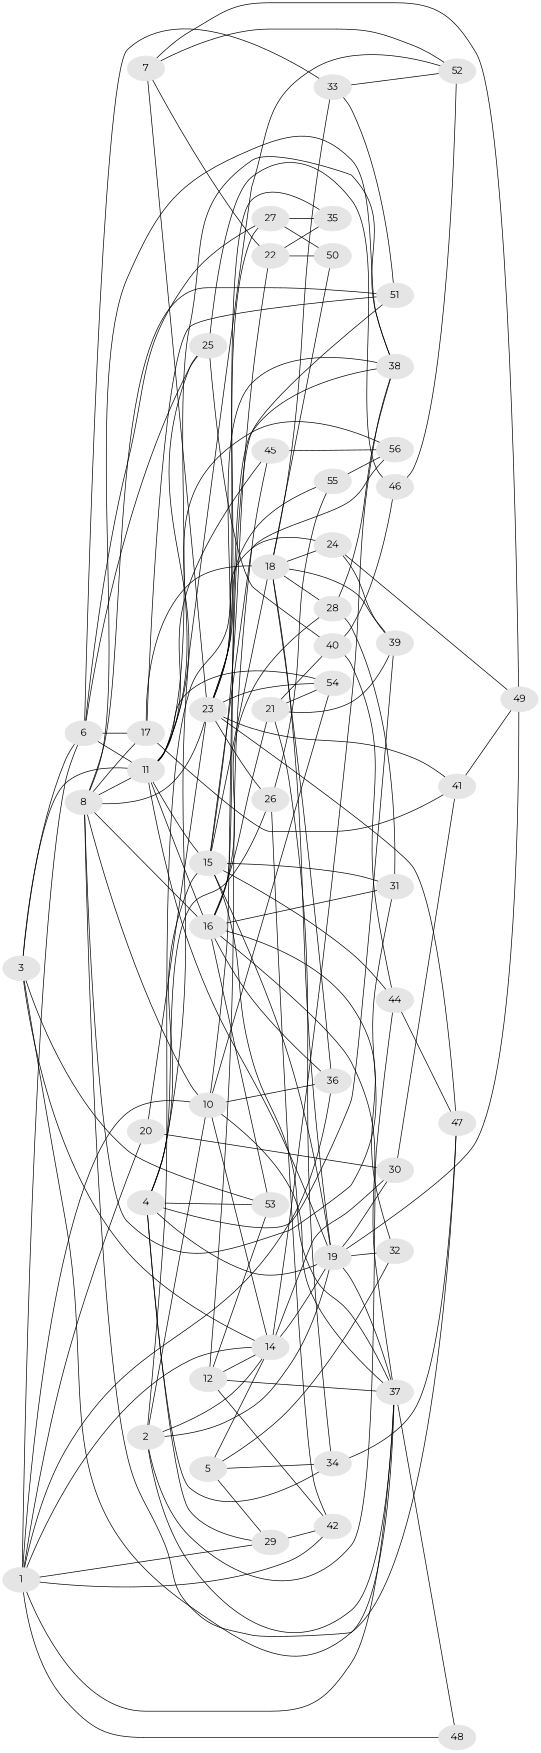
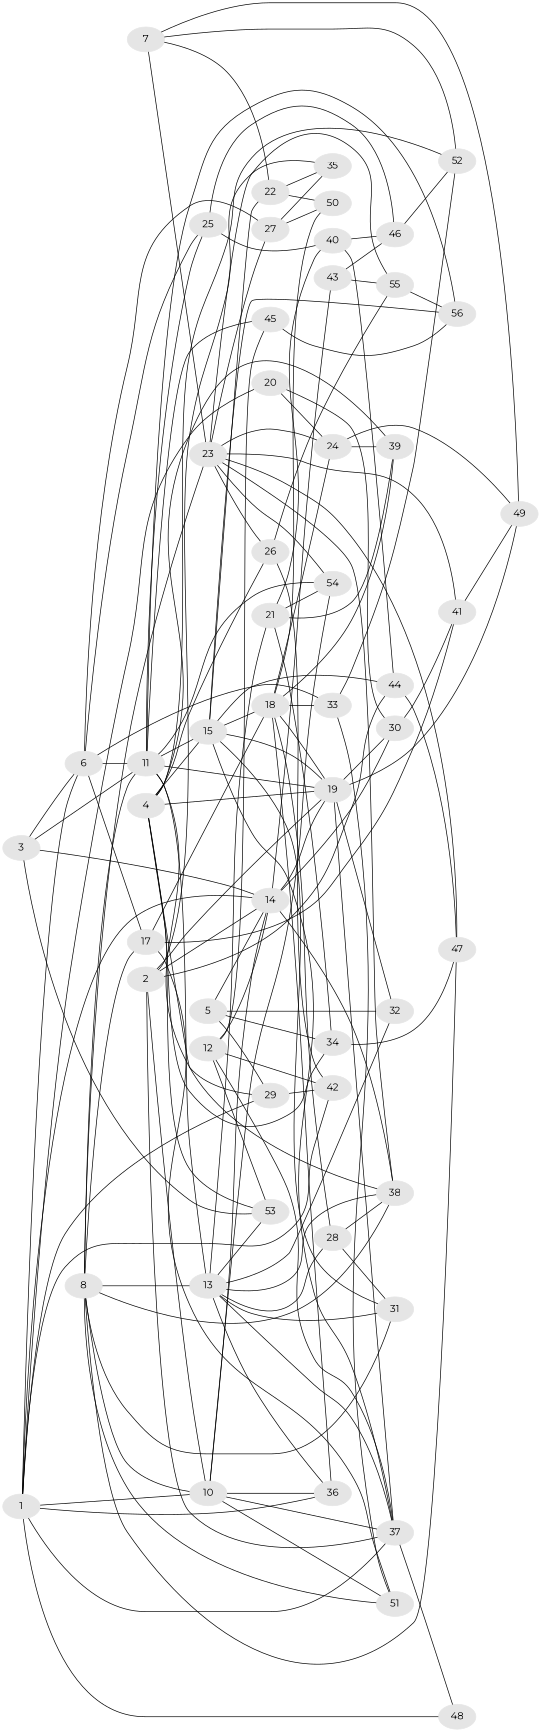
none -> (333, 278)
(190, 831) -> (302, 415)
(208, 927) -> (208, 1286)
(106, 1514) -> none
